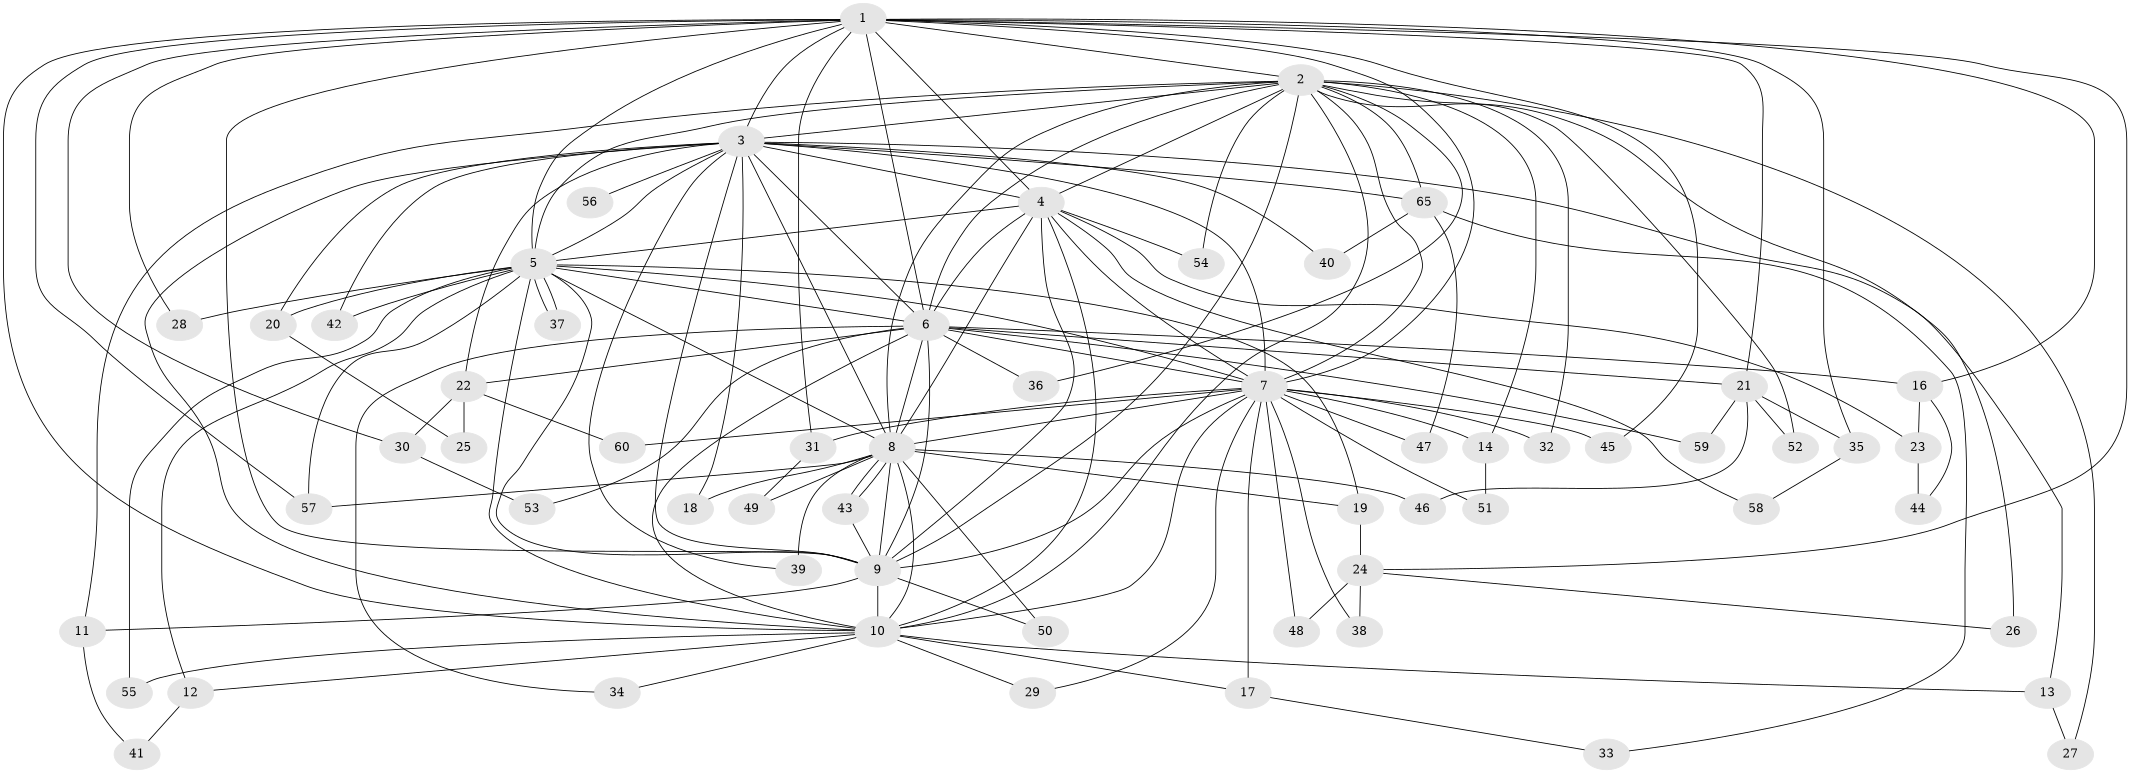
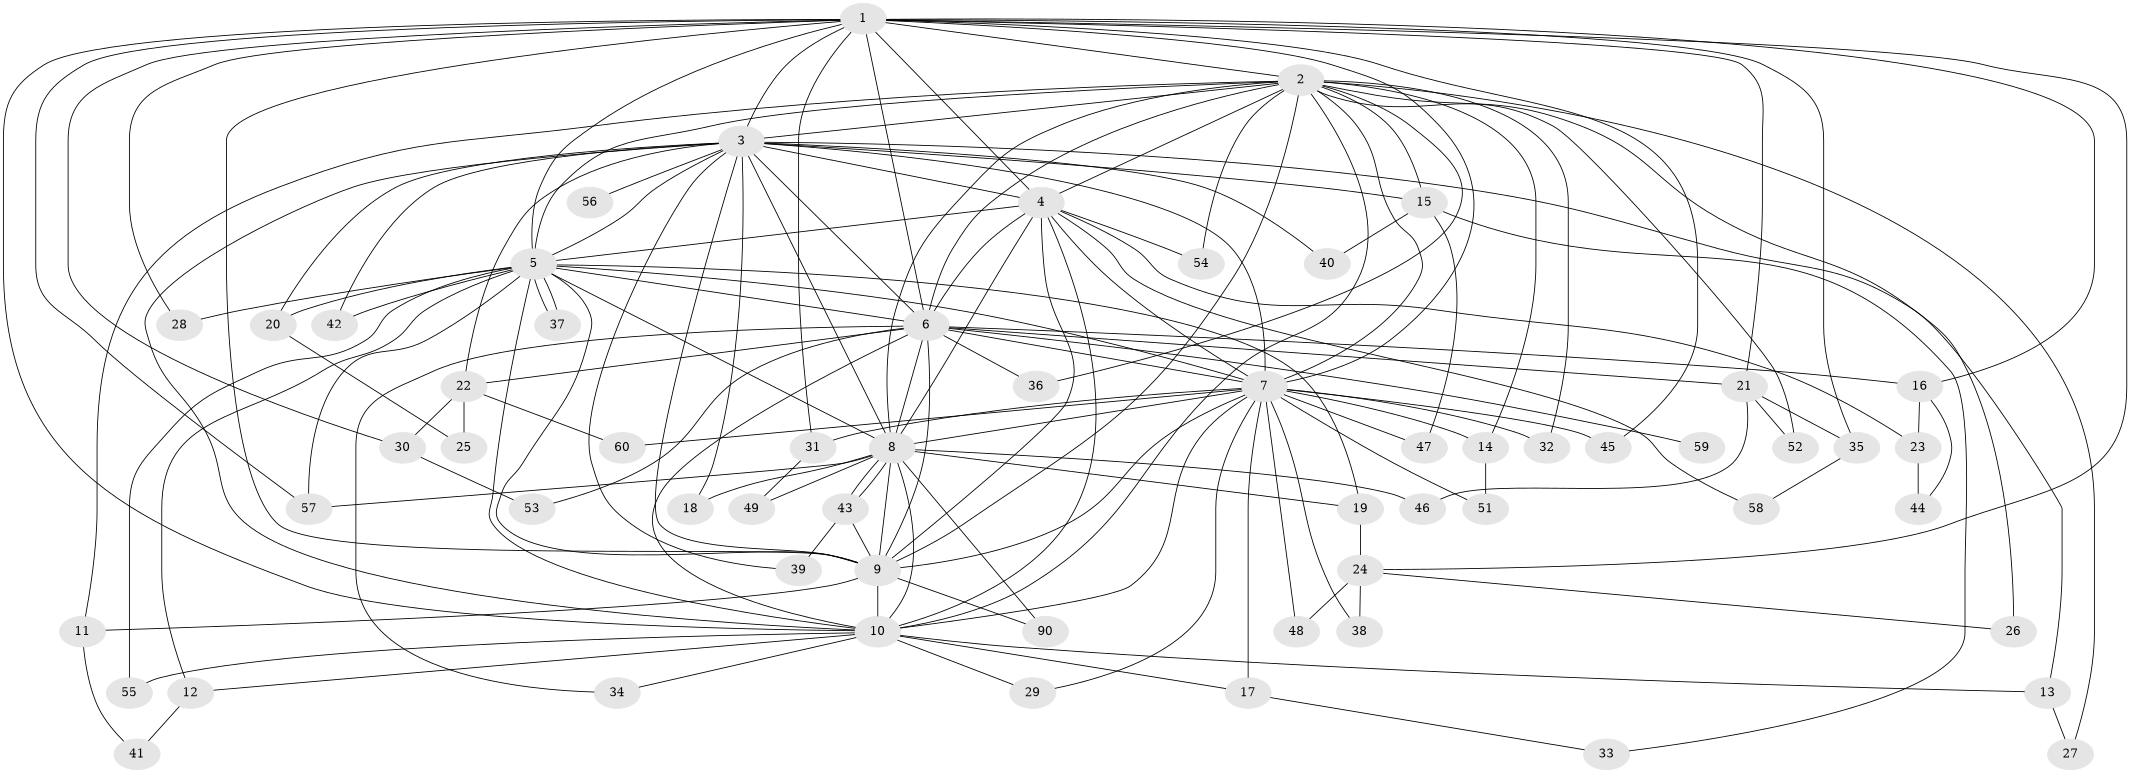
(1424, 203) -> (1424, 203)
(1723, 417) -> none
(817, 492) -> (822, 540)
(1046, 632) -> (1046, 632)
